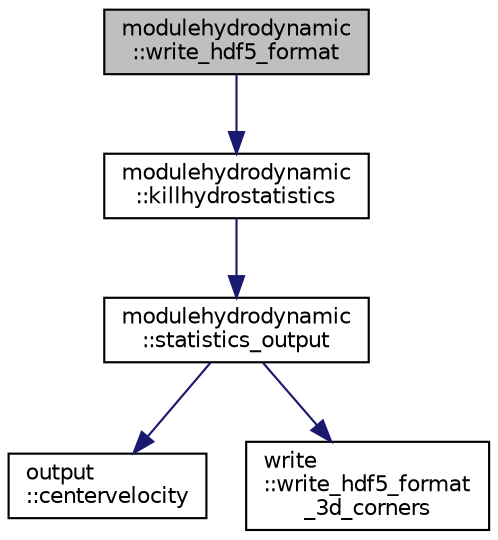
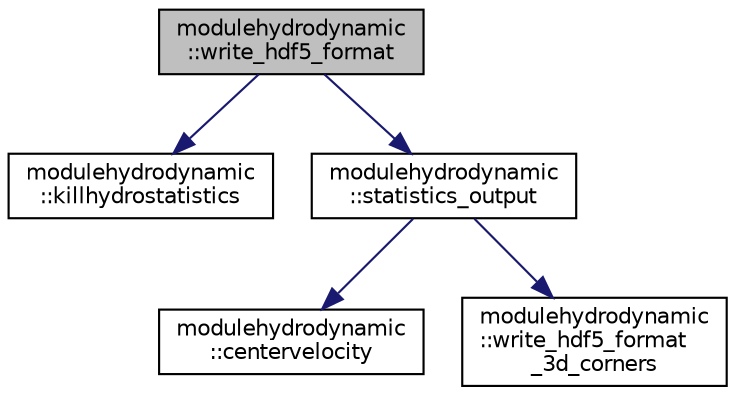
(237, 247) -> (360, 107)
(108, 486) -> (291, 342)
(368, 486) -> (594, 342)
